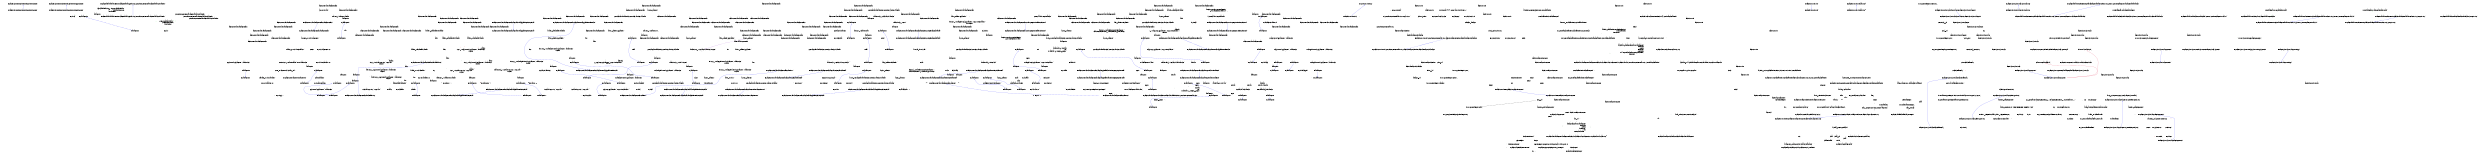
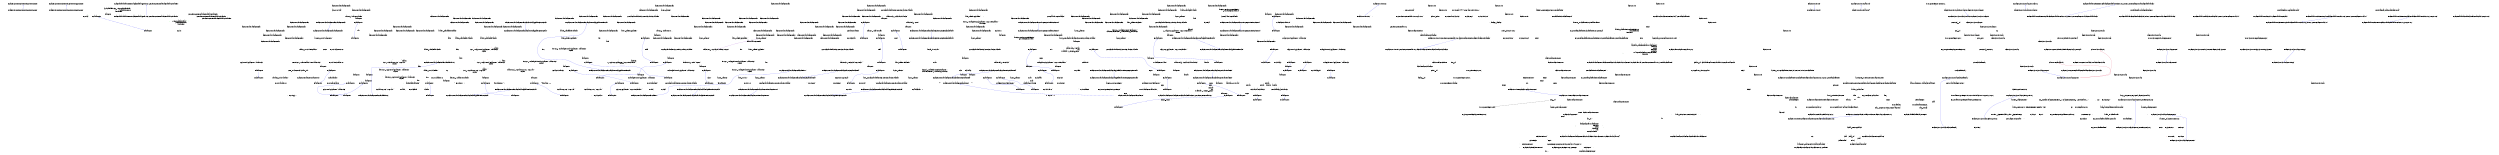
(1366, 4) -> (1380, 4)
